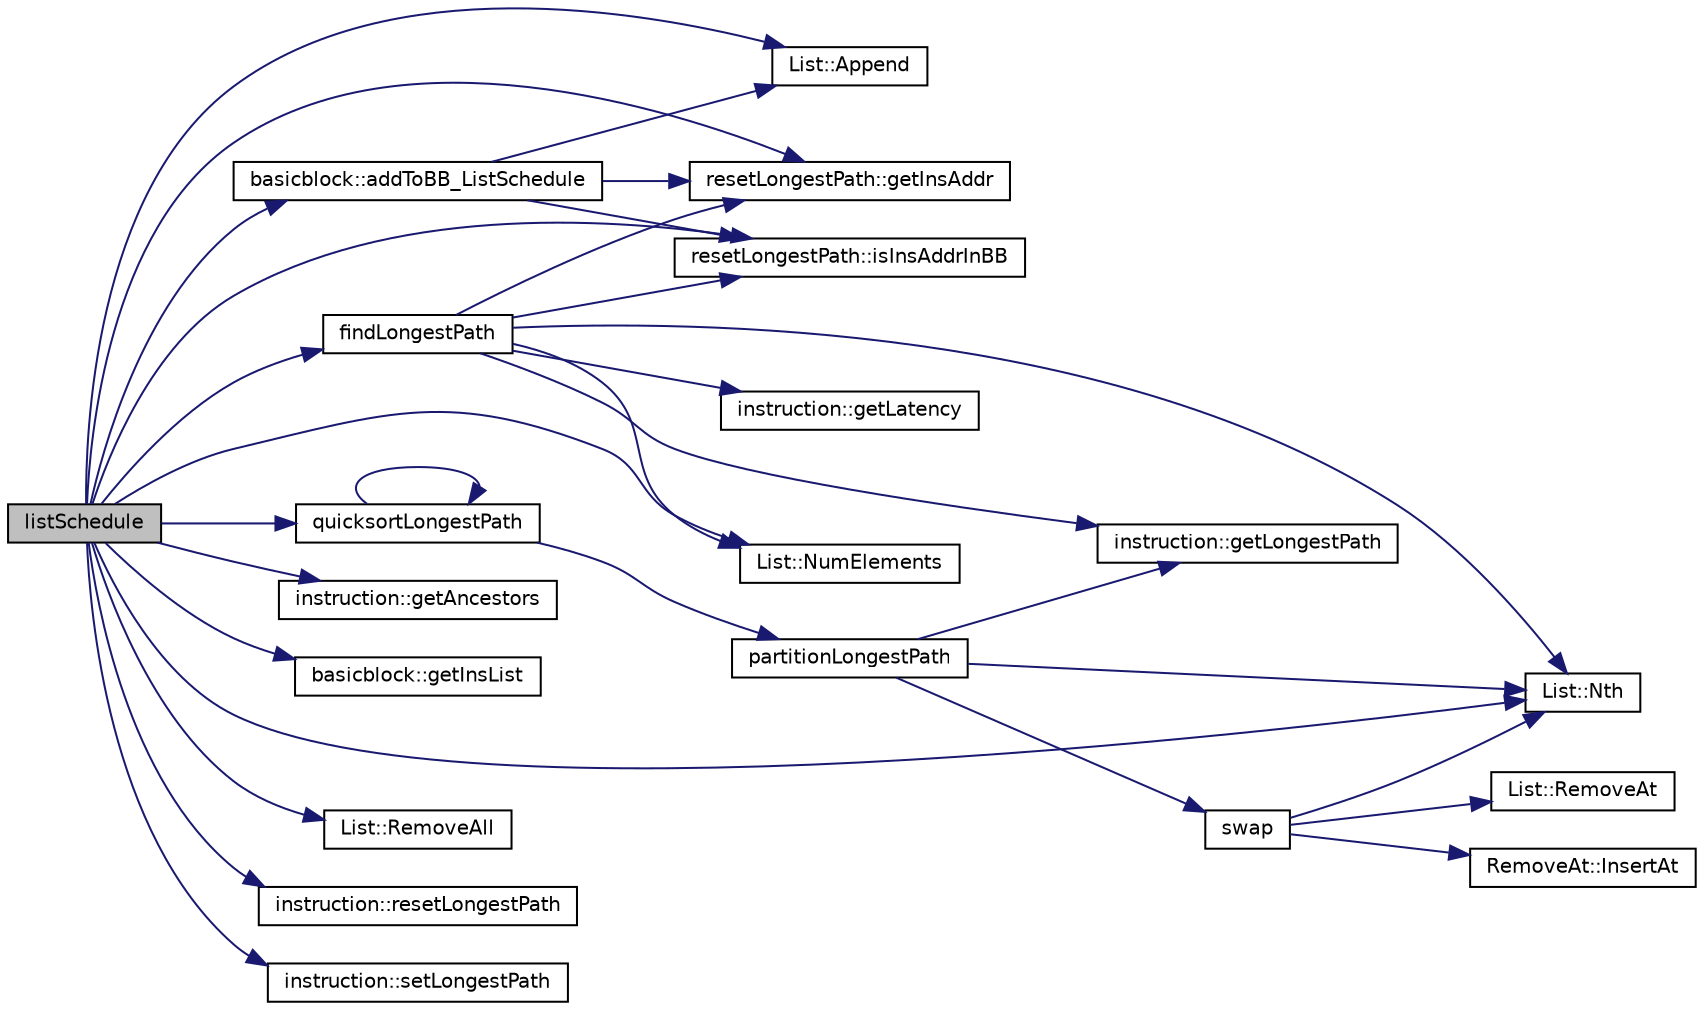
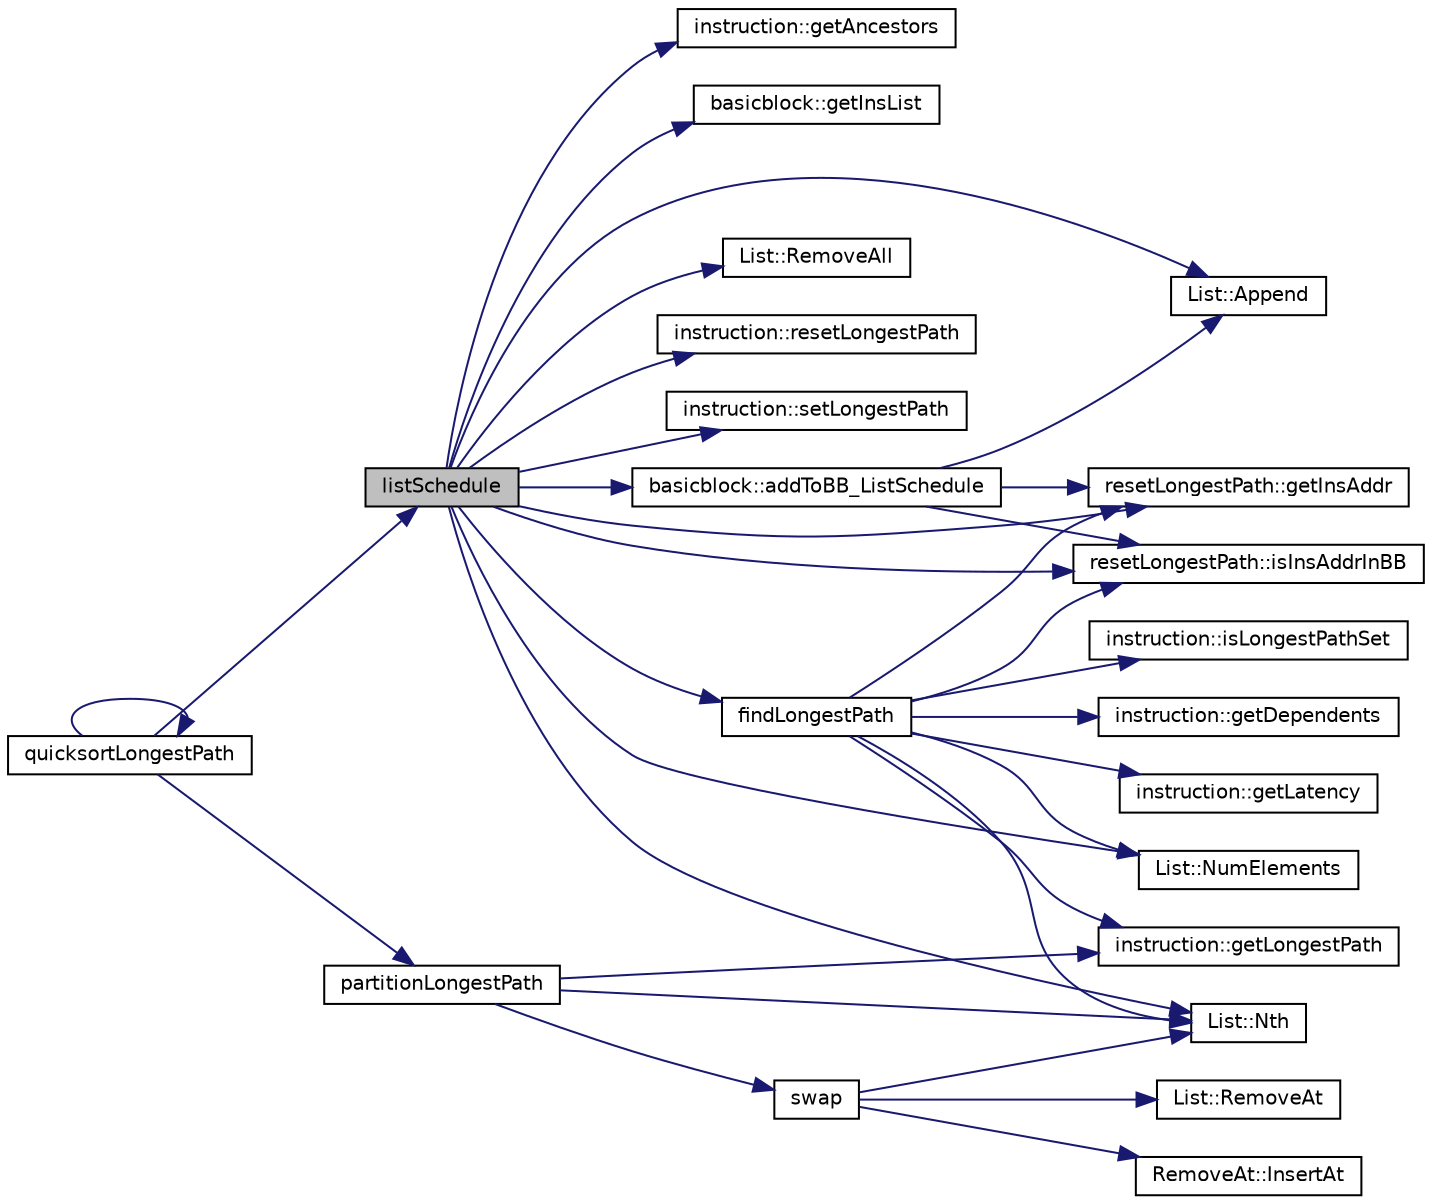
(218, 523) -> (278, 628)
none -> (1249, 640)
none -> (1249, 717)
